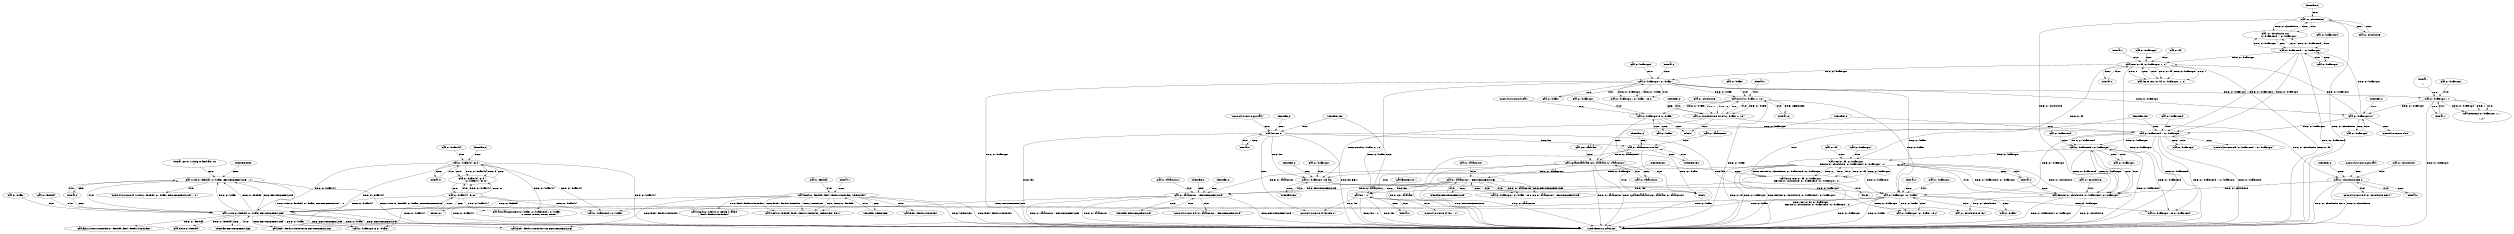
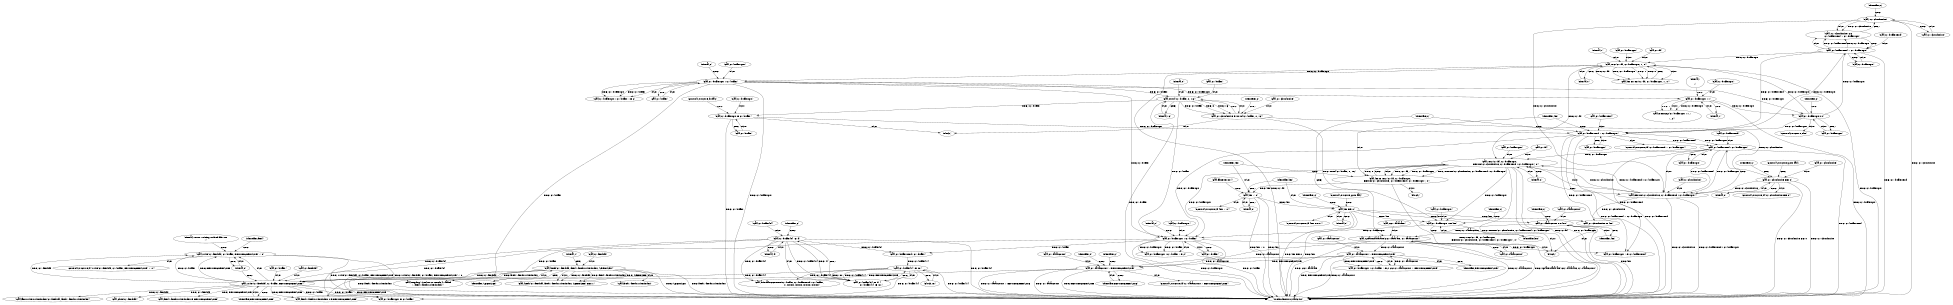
(1795, 106) -> (1174, 106)
(1277, 155) -> (1384, 216)
(534, 203) -> (908, 260)
(1341, 204) -> (1294, 206)
